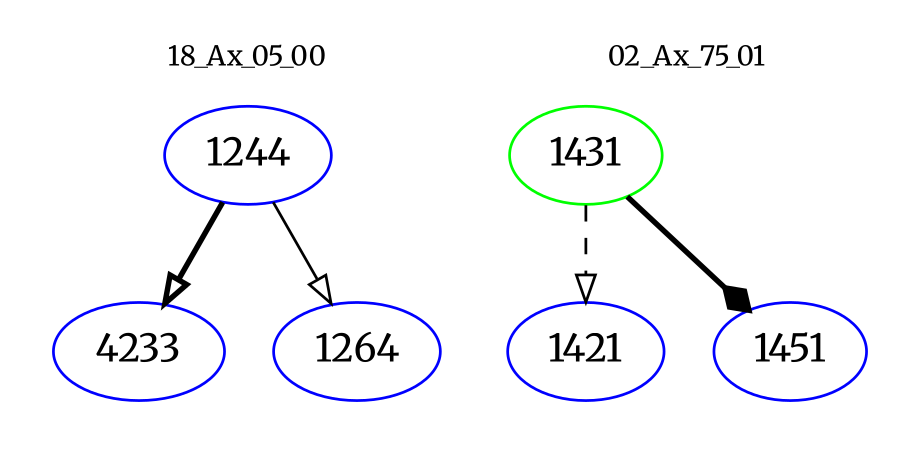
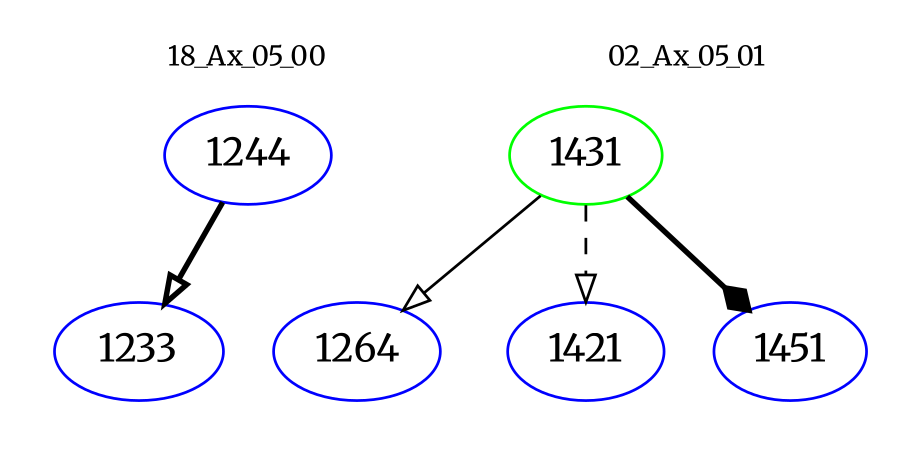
(687, 59) -> (687, 59)
(295, 241) -> (503, 227)
(139, 352) -> (139, 352)
